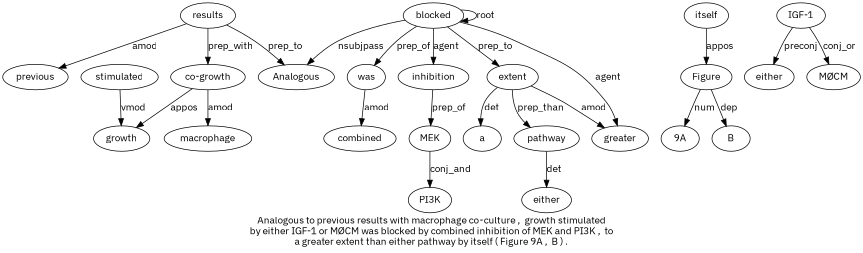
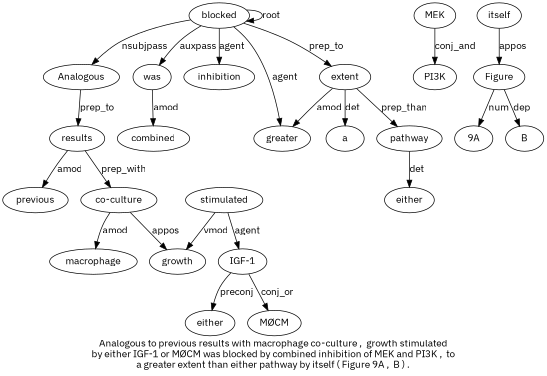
(254, 41) -> (80, 104)
(414, 46) -> (198, 46)
(208, 77) -> (119, 200)
(432, 104) -> none
none -> (232, 228)
